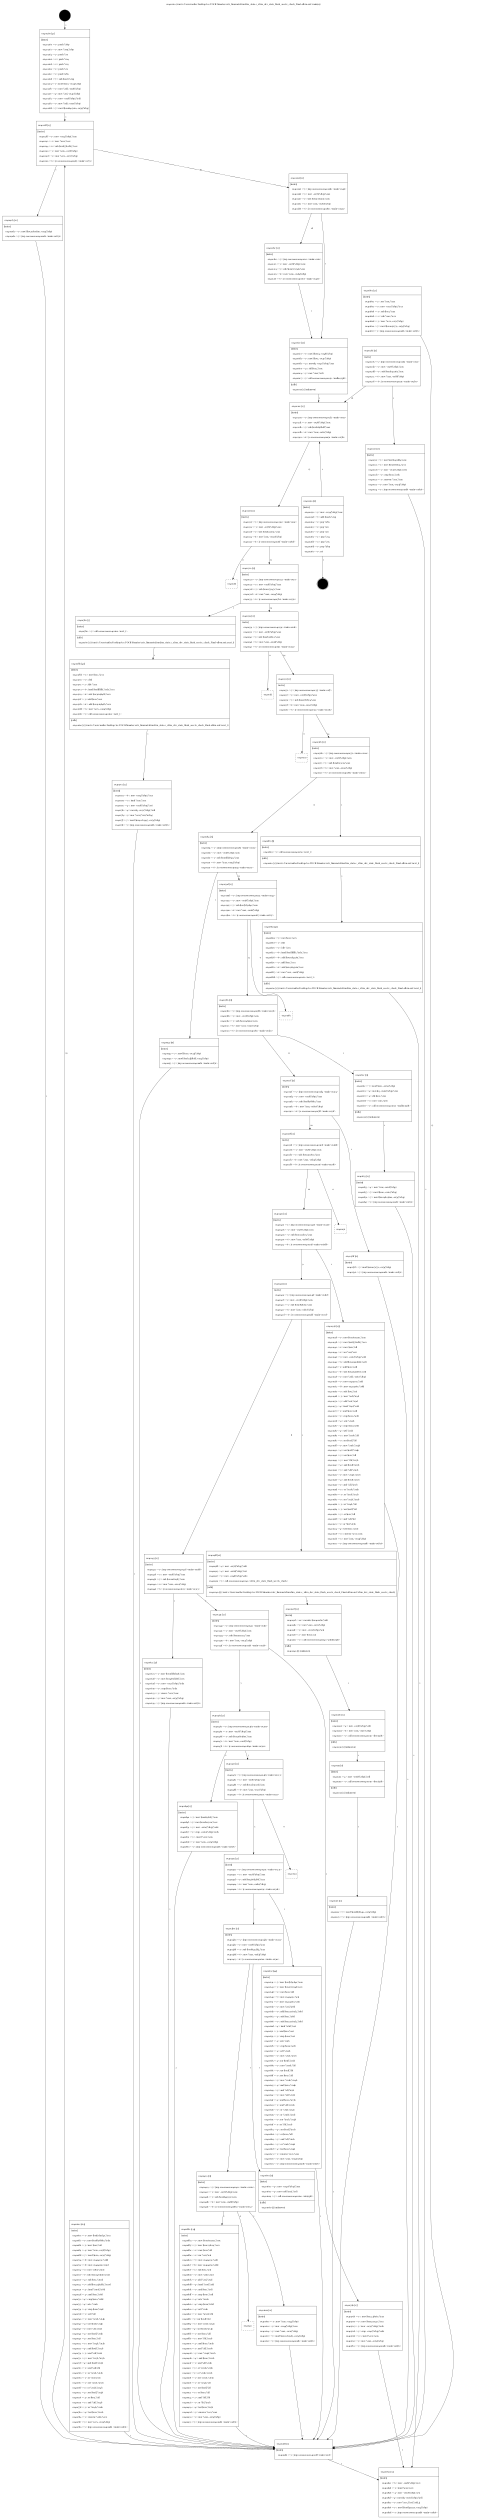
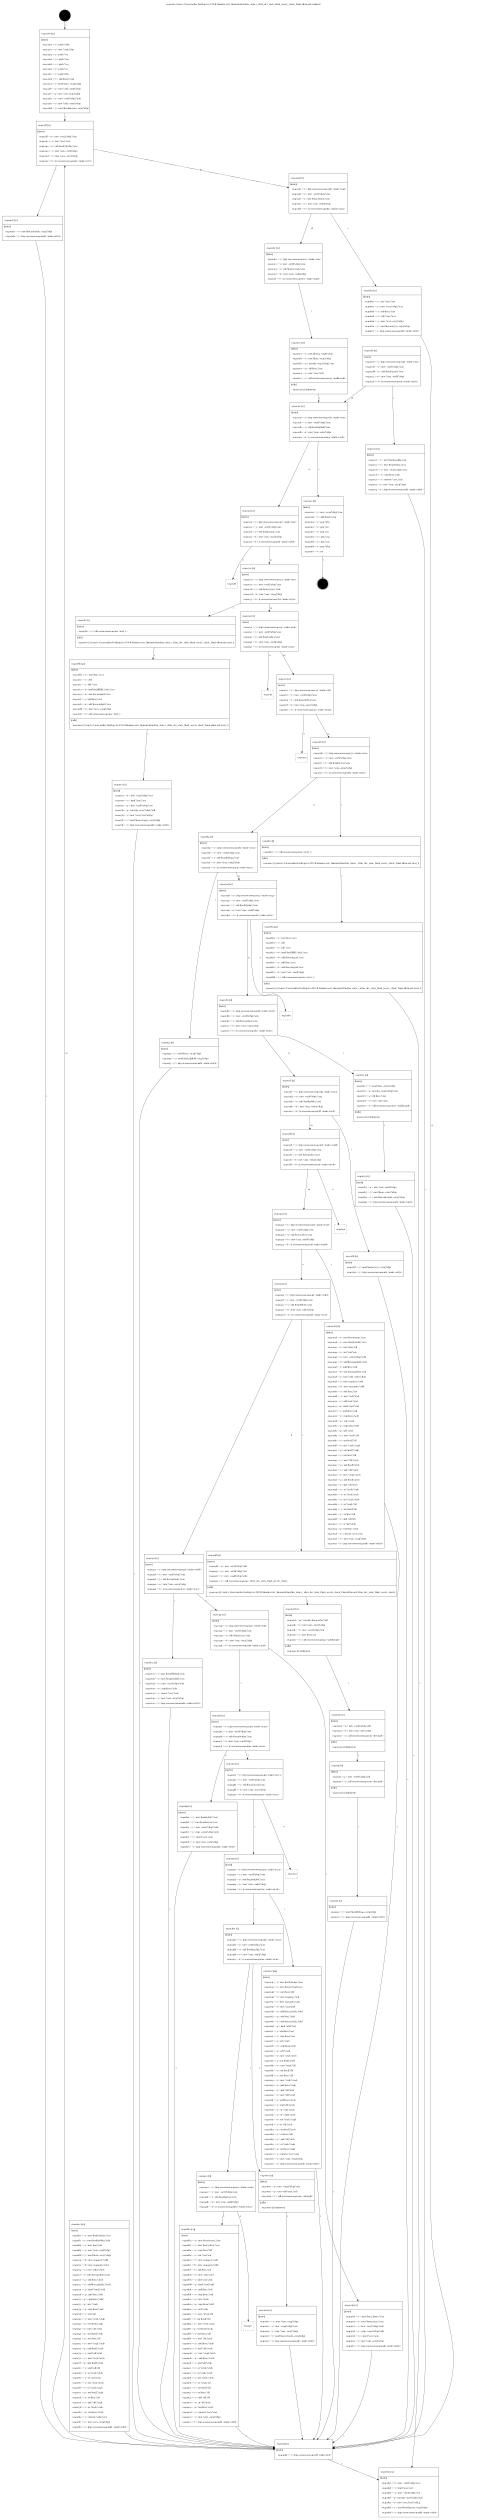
(325, 275) -> (353, 249)
(321, 470) -> (317, 469)
(272, 2256) -> (287, 2258)
(391, 2408) -> (362, 2400)
